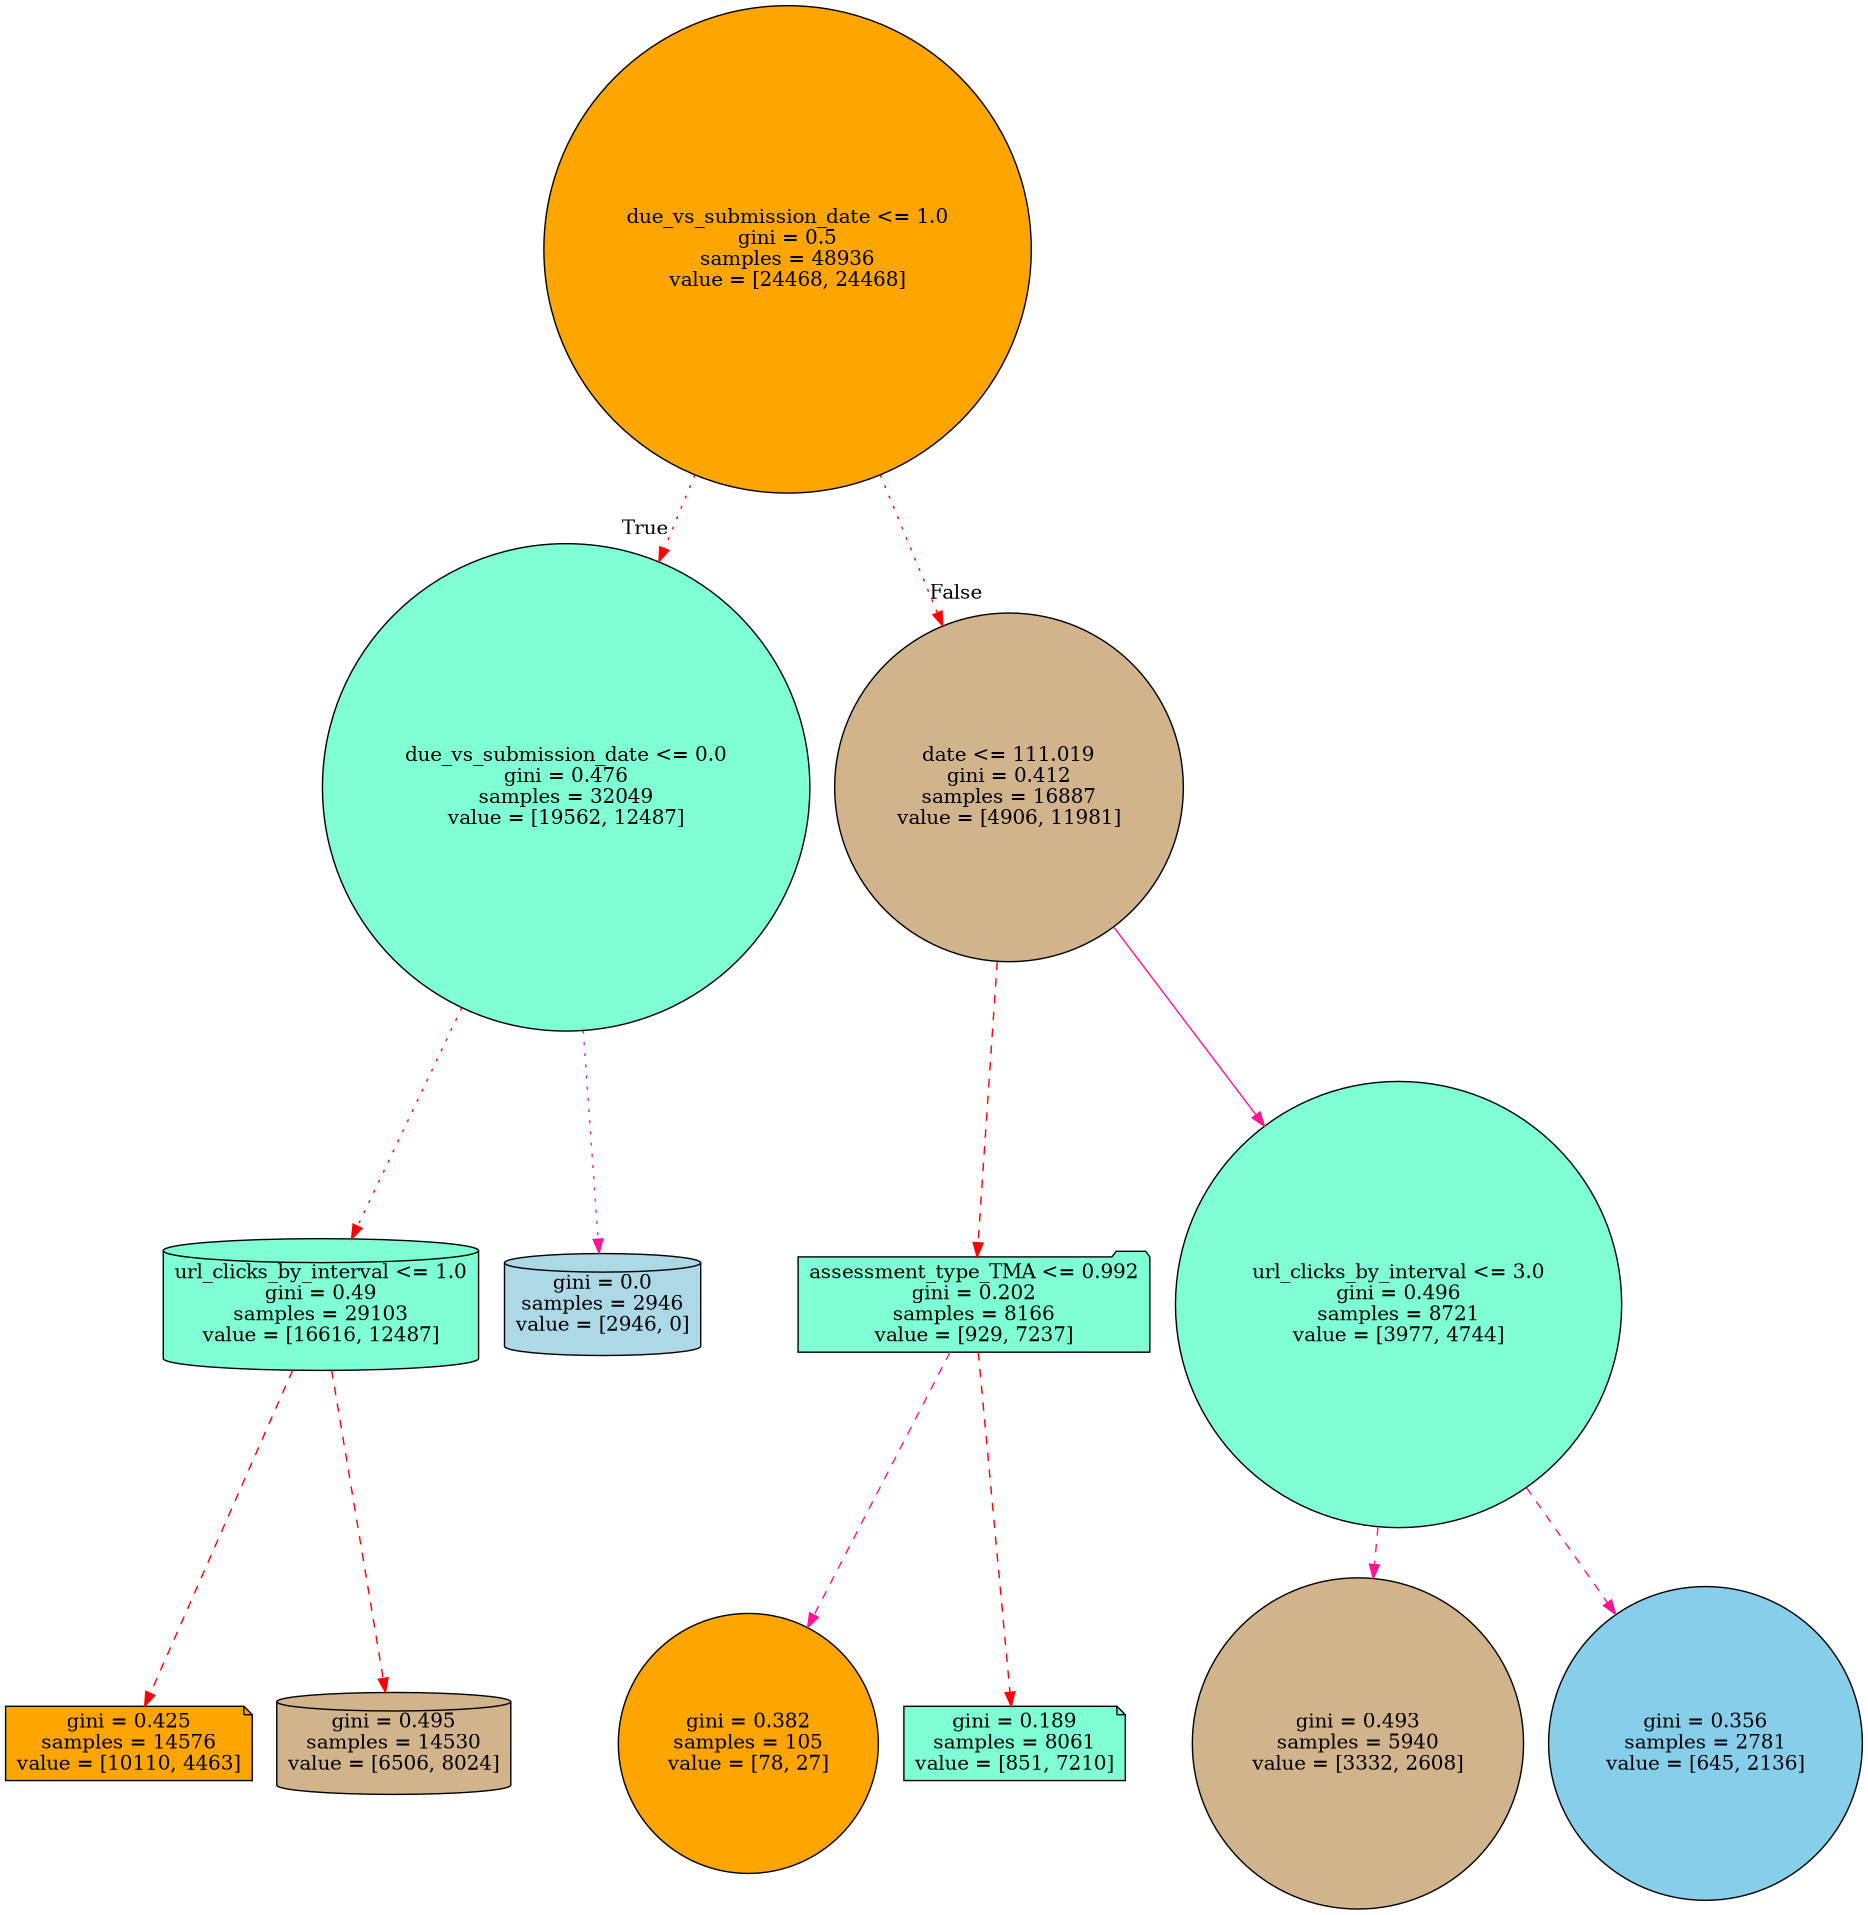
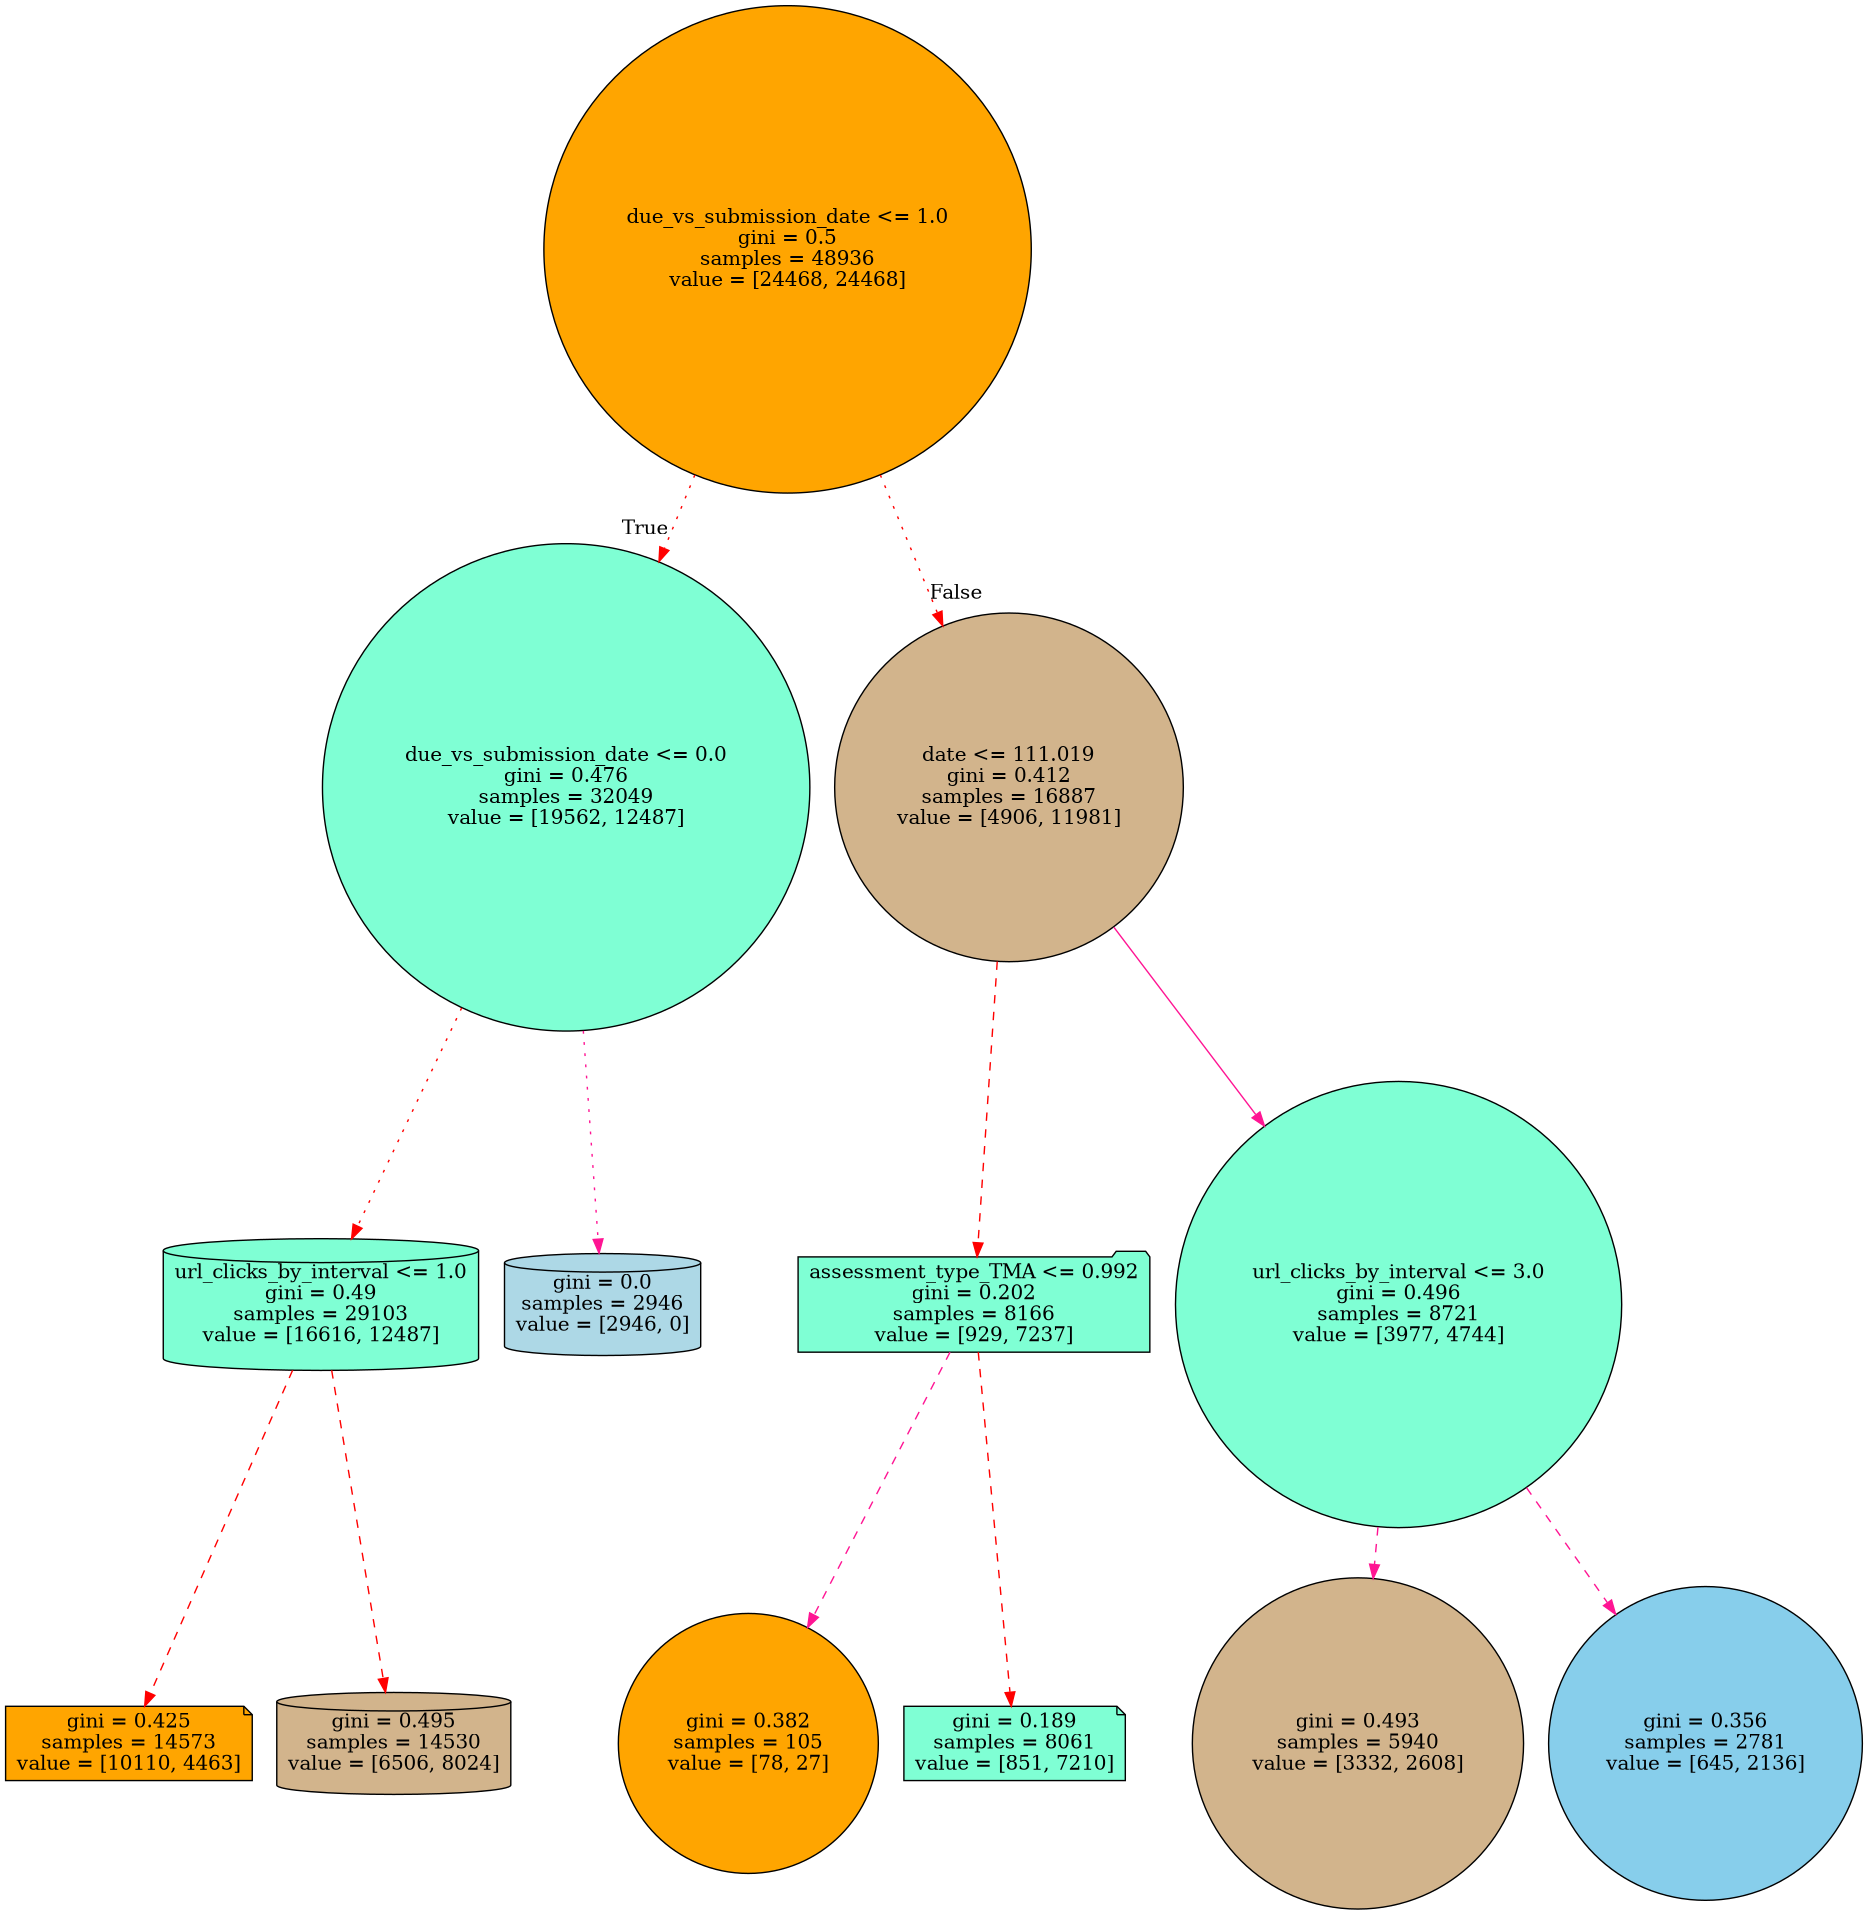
(129, 1743) -> (129, 1743)
